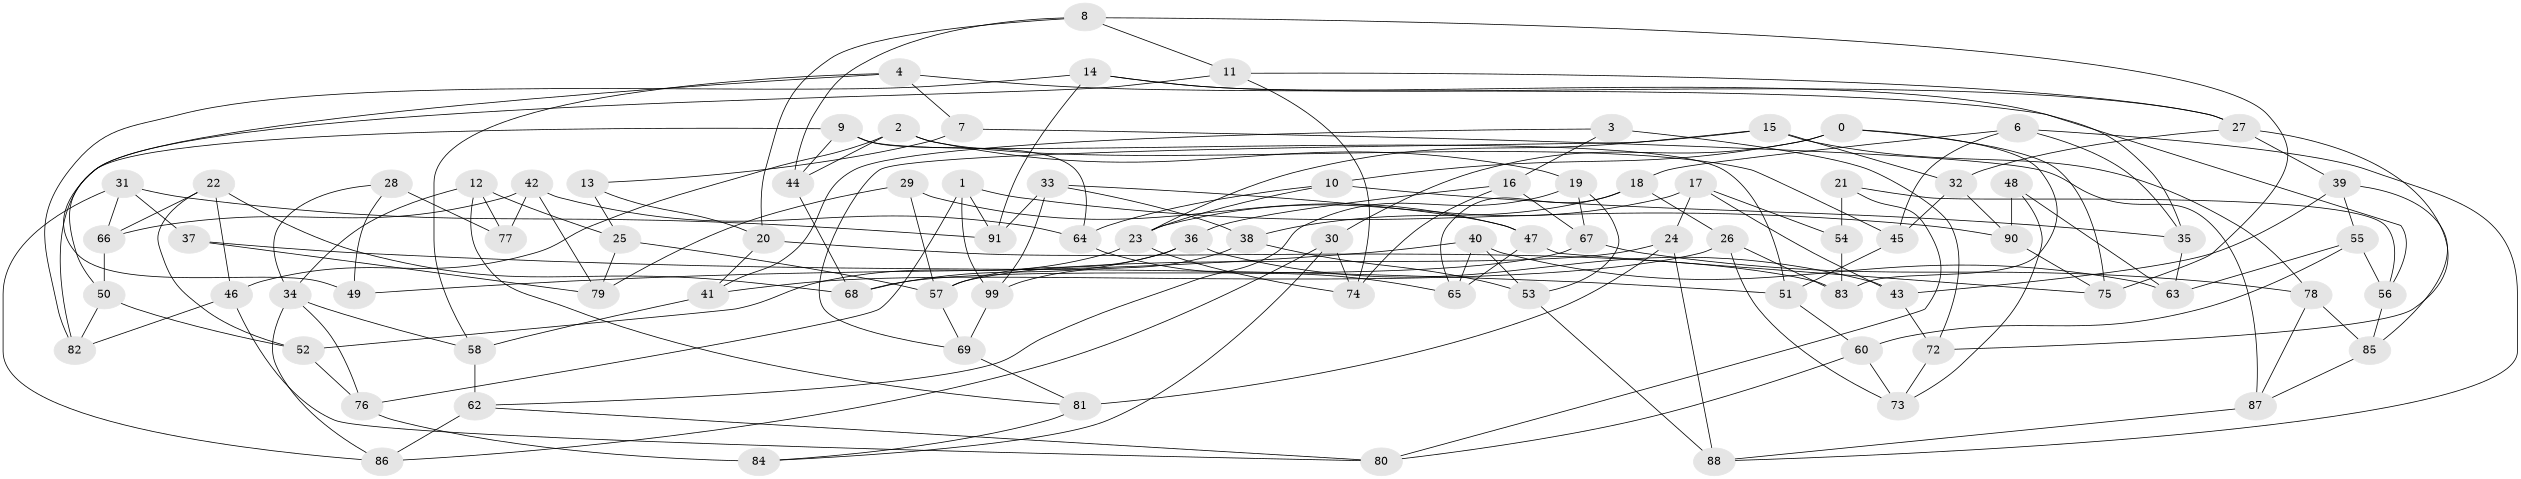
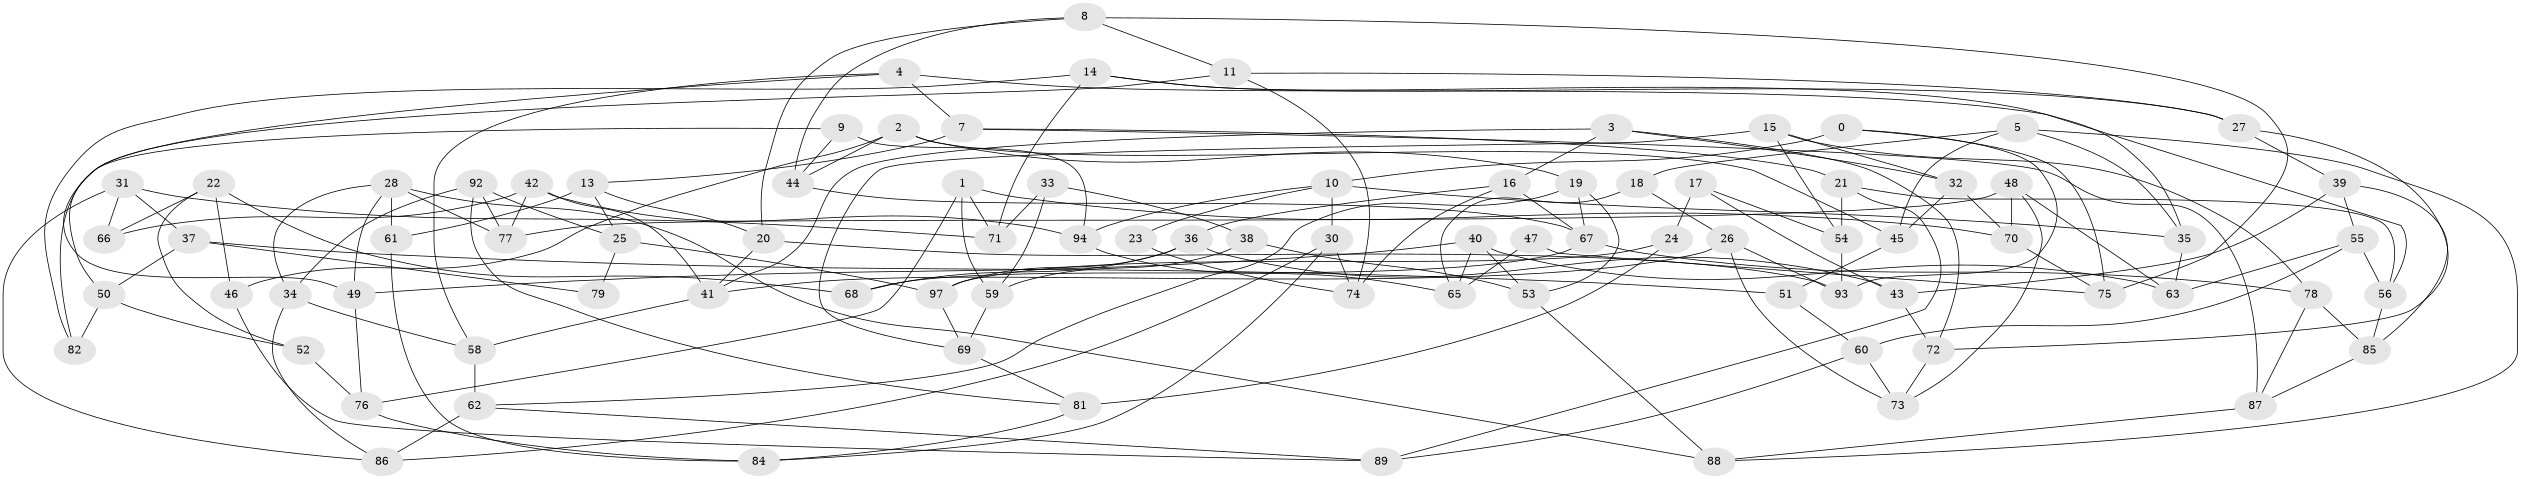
(2018, 128) -> (2018, 128)
none -> (1406, 137)
(2094, 145) -> (1785, 152)
(1106, 148) -> none
(1542, 158) -> (1332, 212)
(1338, 163) -> (1805, 184)
(476, 184) -> (476, 184)
(907, 184) -> none
(1293, 199) -> none
(1415, 210) -> none
(1444, 215) -> none
none -> (1151, 220)
(563, 235) -> (662, 237)
none -> (392, 239)
(822, 239) -> (1174, 203)
(995, 239) -> (995, 239)
(1080, 239) -> (1080, 239)
(2012, 239) -> (2012, 239)
(104, 263) -> (147, 267)
(937, 295) -> (937, 295)
(992, 295) -> (992, 295)
(1842, 295) -> (1842, 295)
(725, 310) -> none
(153, 323) -> none
(334, 341) -> (358, 351)
(1693, 351) -> (1044, 345)
(1382, 462) -> (1382, 462)
